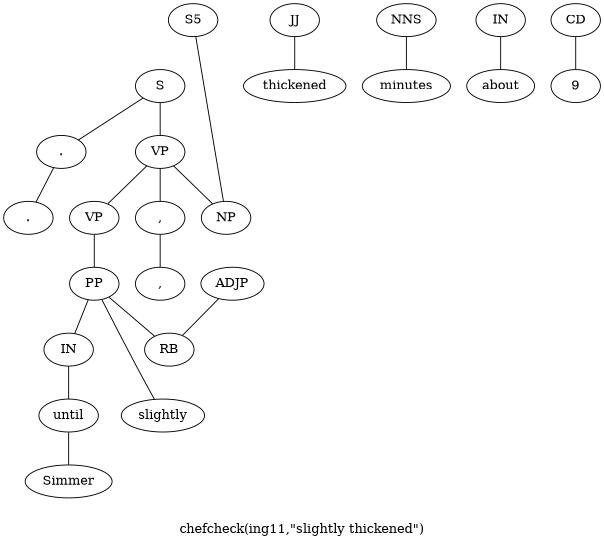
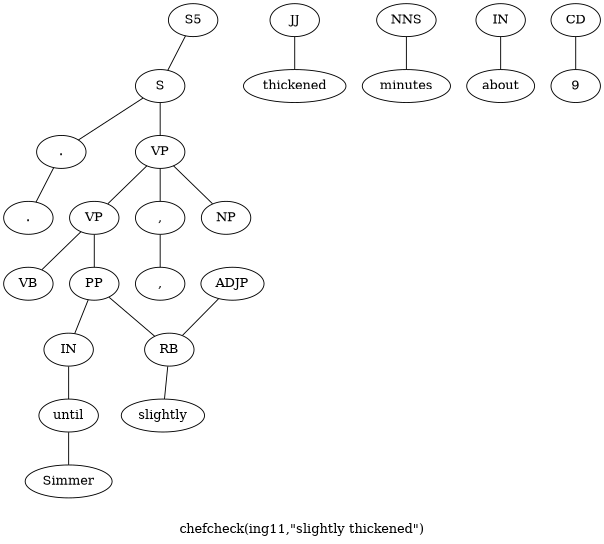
(210, 119) -> (177, 53)
none -> (28, 284)
(128, 350) -> (166, 383)
